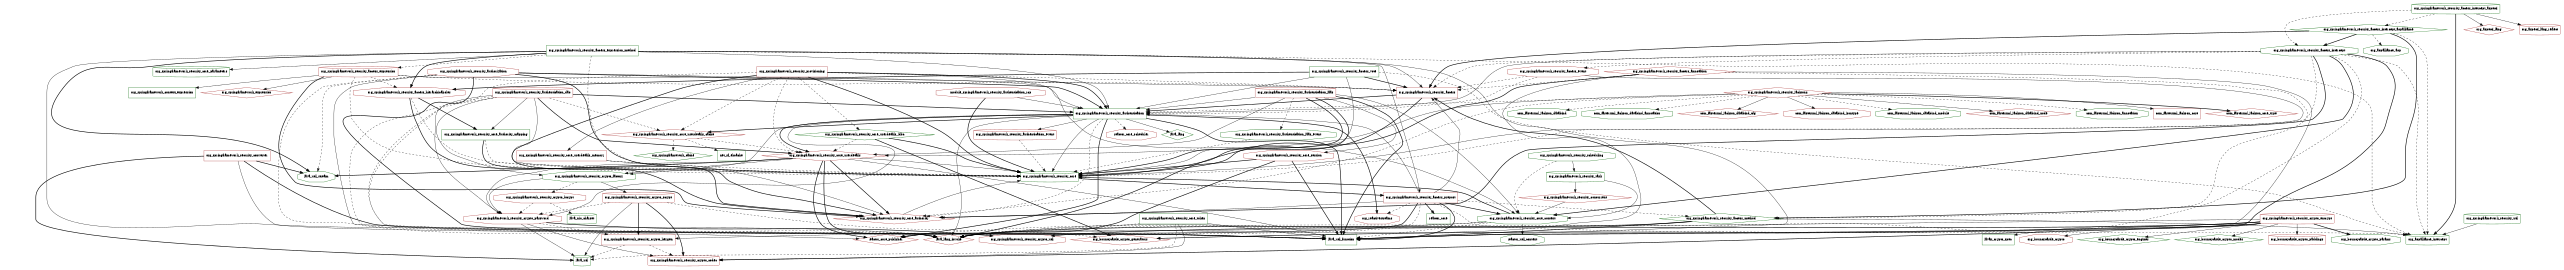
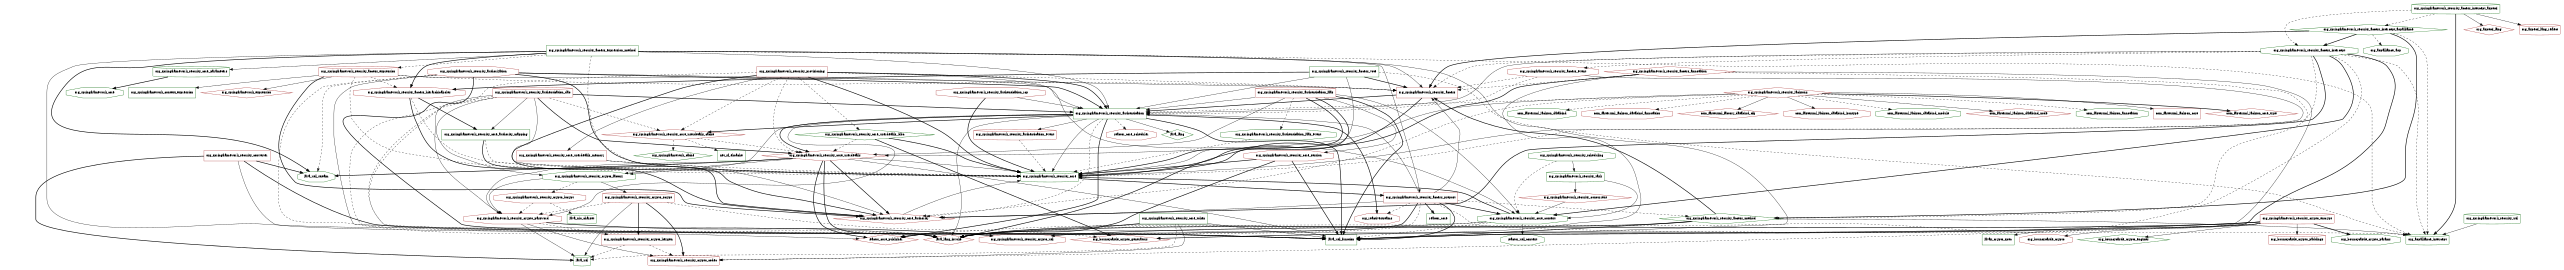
none -> (95, 93)
(991, 93) -> (991, 93)
(1627, 114) -> (1627, 114)
(1728, 114) -> (1728, 114)
(1469, 227) -> none
(1052, 229) -> (1052, 229)
(2219, 240) -> none
(1492, 246) -> (1492, 246)
